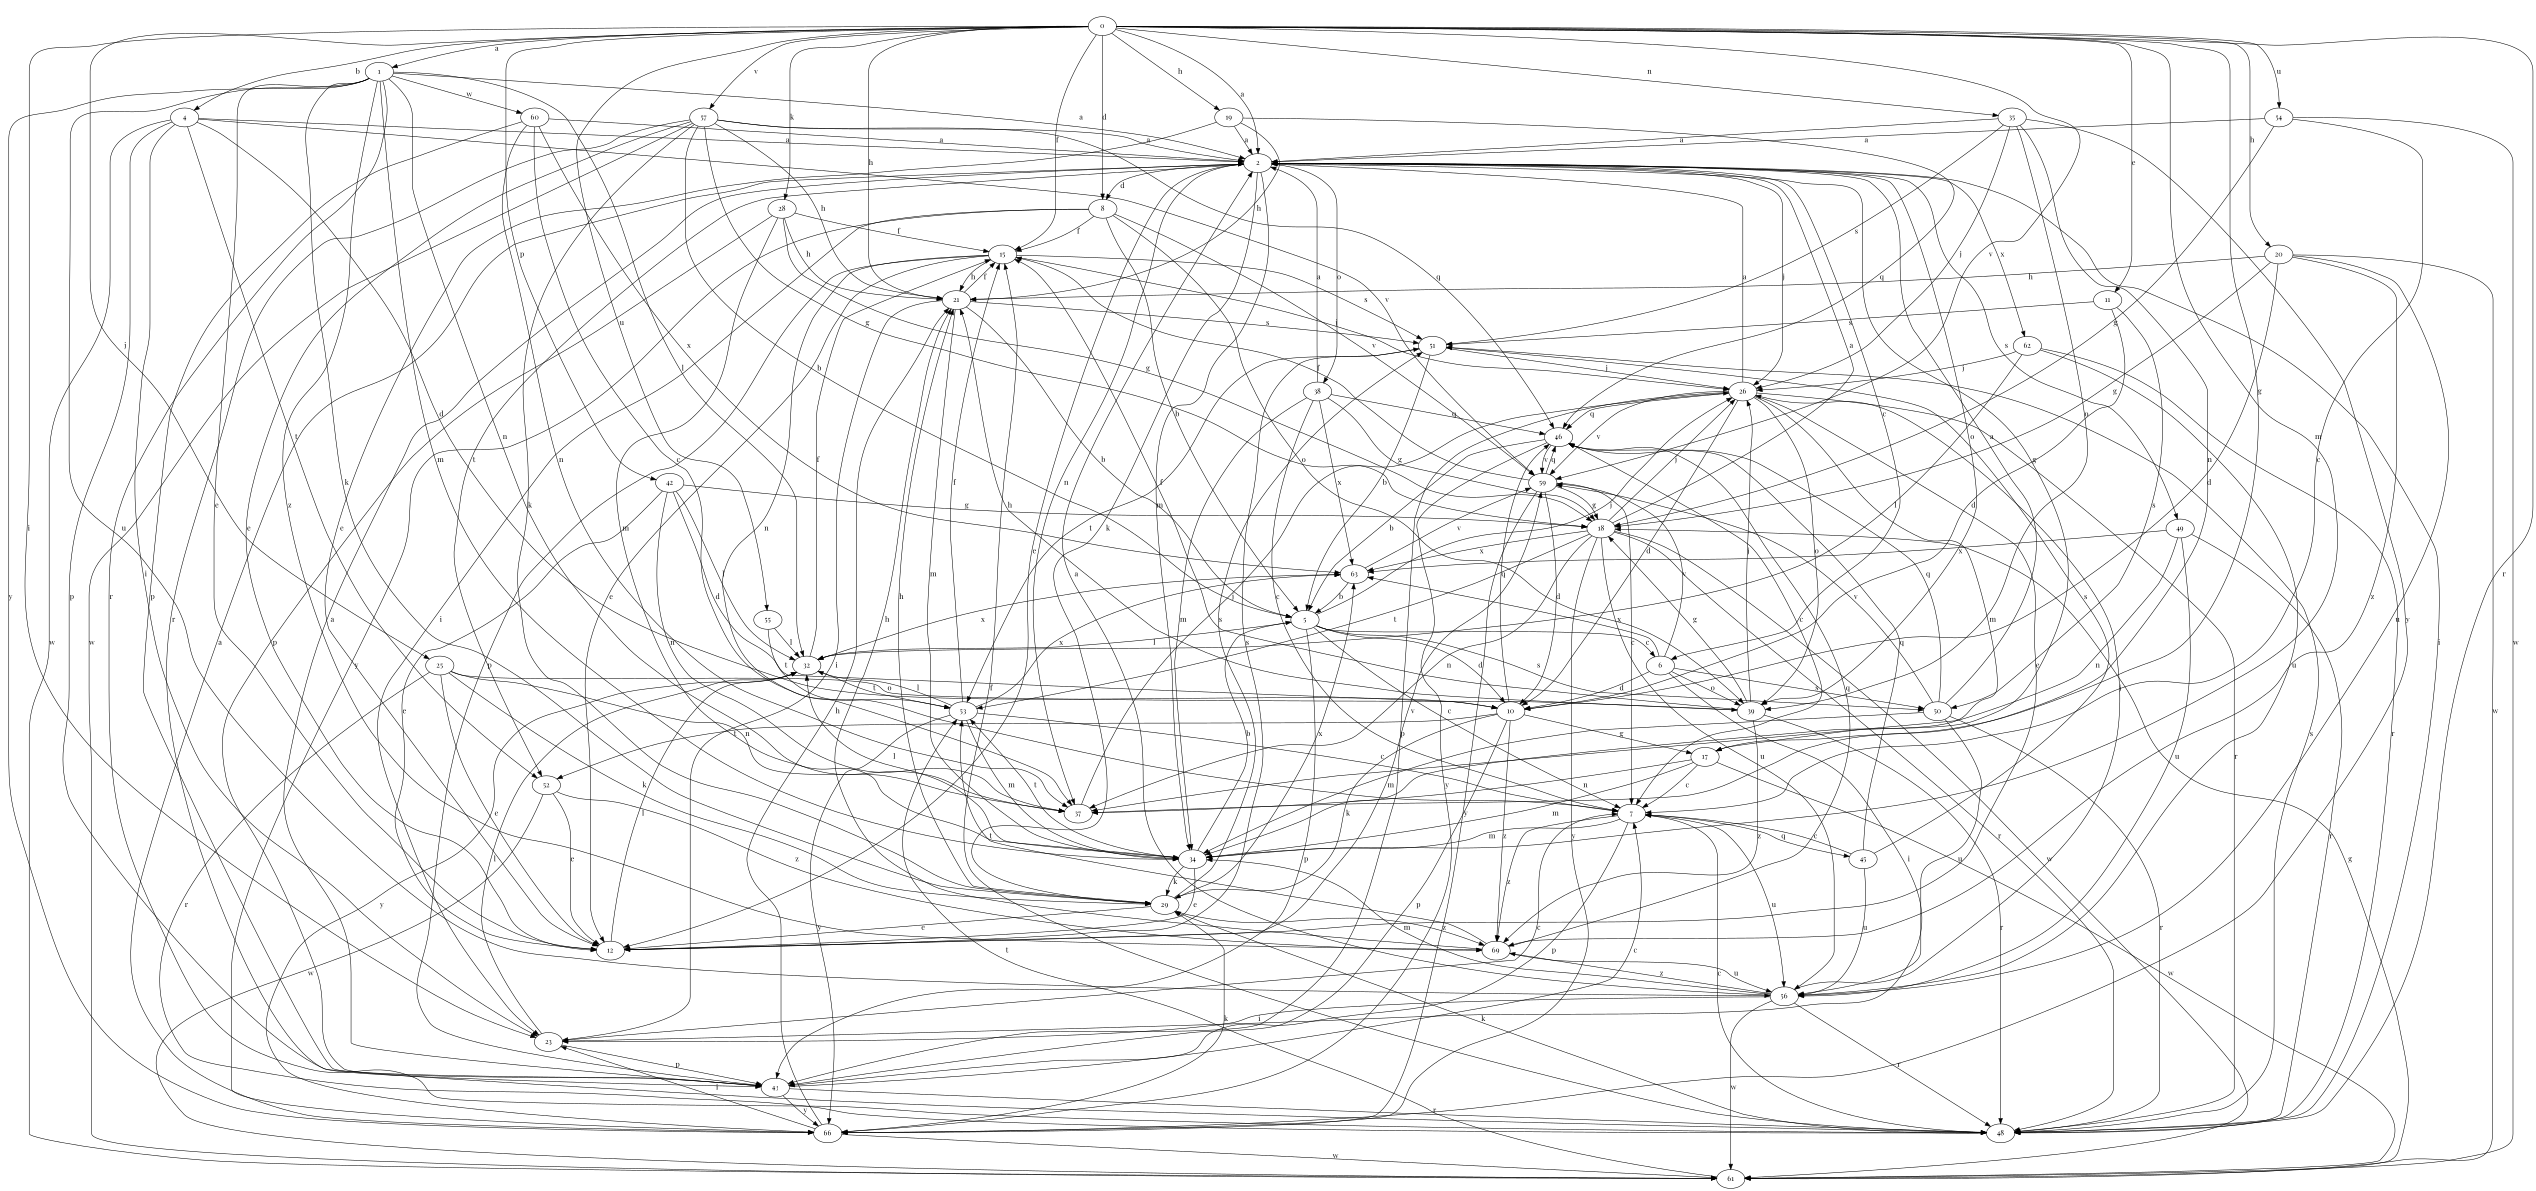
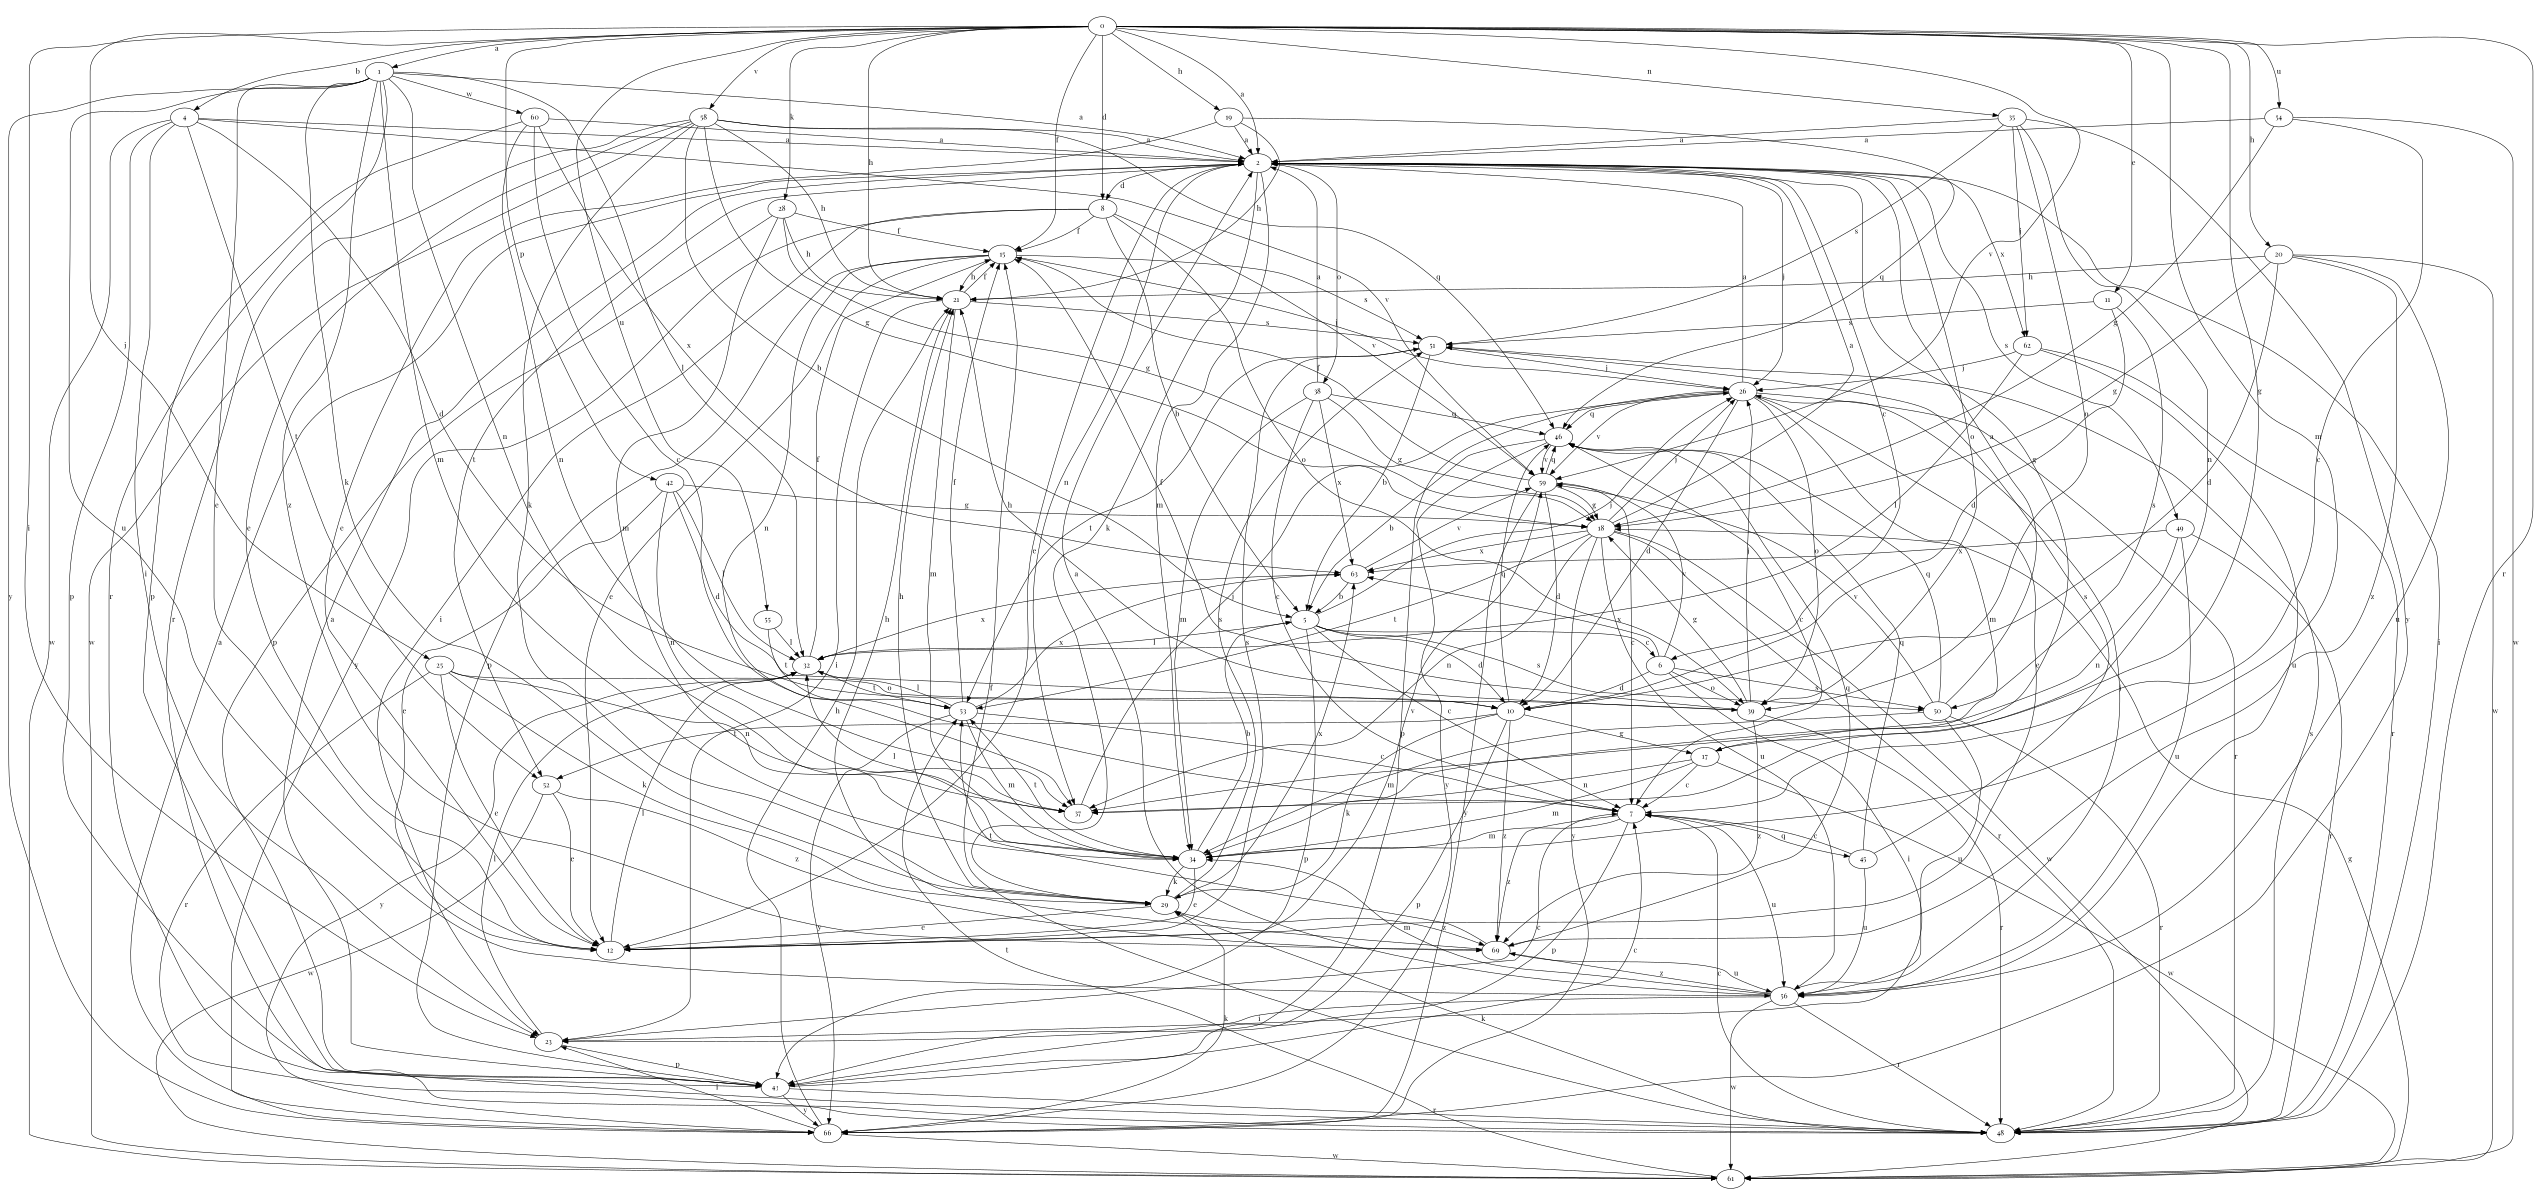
(704, 117) -> (704, 117)
(1922, 293) -> (2020, 229)
(1115, 476) -> none
